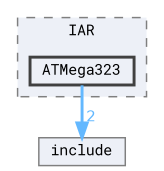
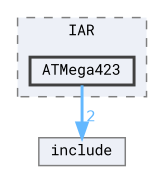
(82, 71) -> (82, 71)
